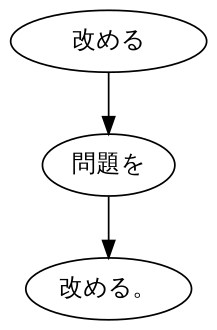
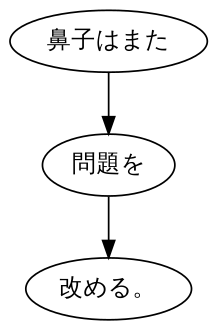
(109, 41) -> (109, 41)
